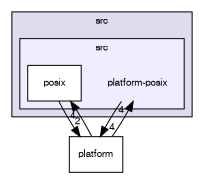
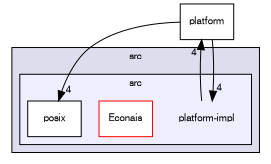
(138, 83) -> (207, 119)
(66, 115) -> none
none -> (126, 119)
